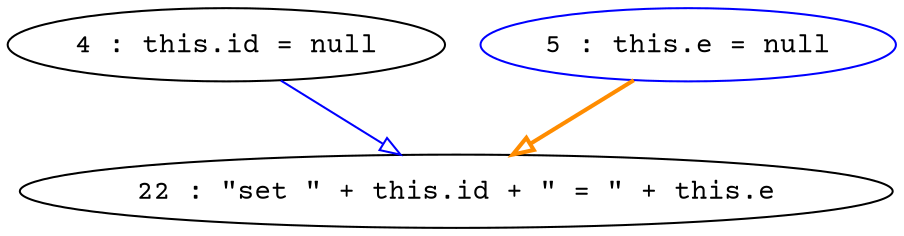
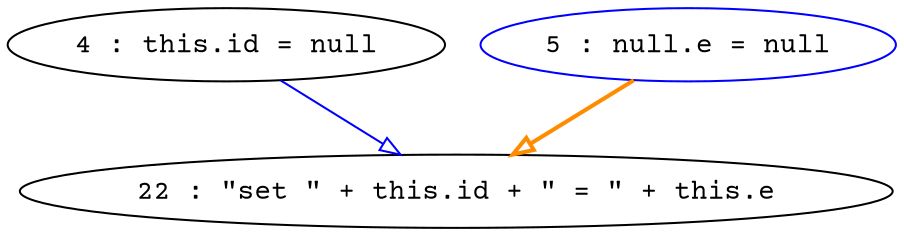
(688, 45) -> (688, 45)
